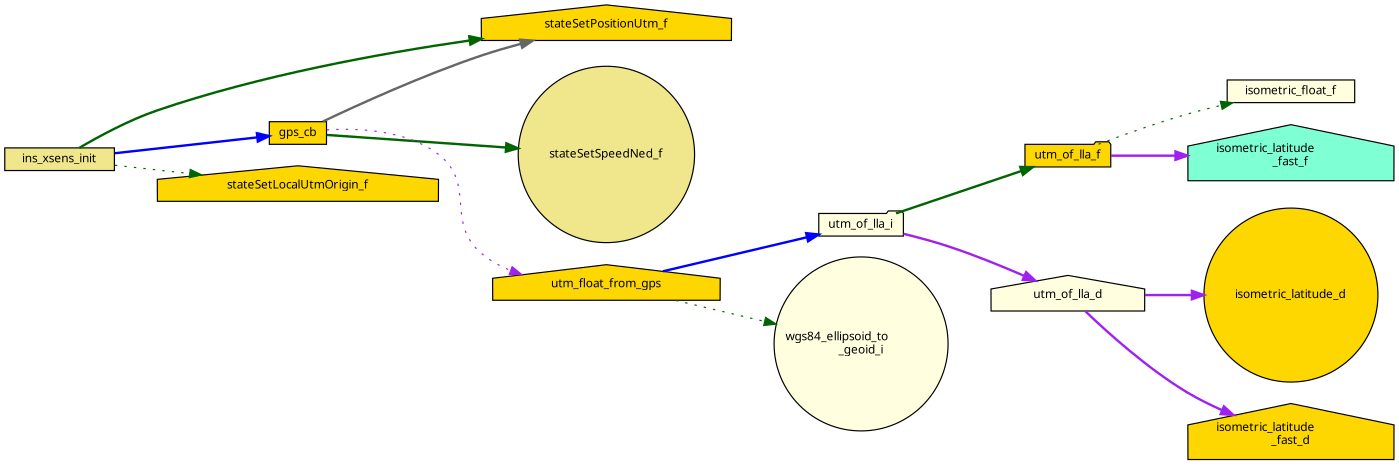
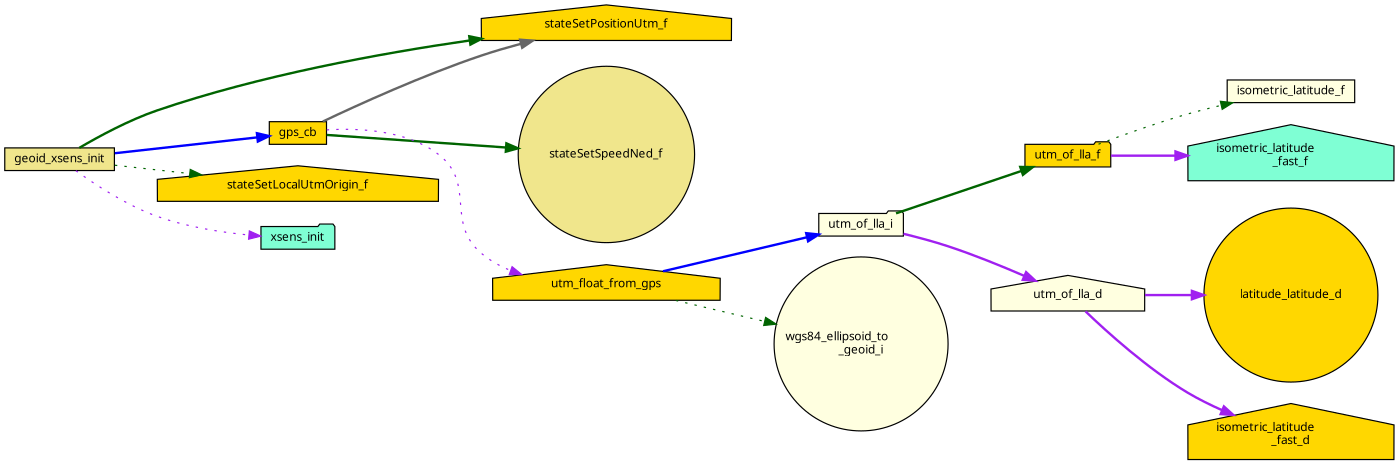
(1291, 91) -> (1291, 91)
(60, 159) -> (60, 159)
none -> (298, 238)
(1291, 295) -> (1291, 295)
